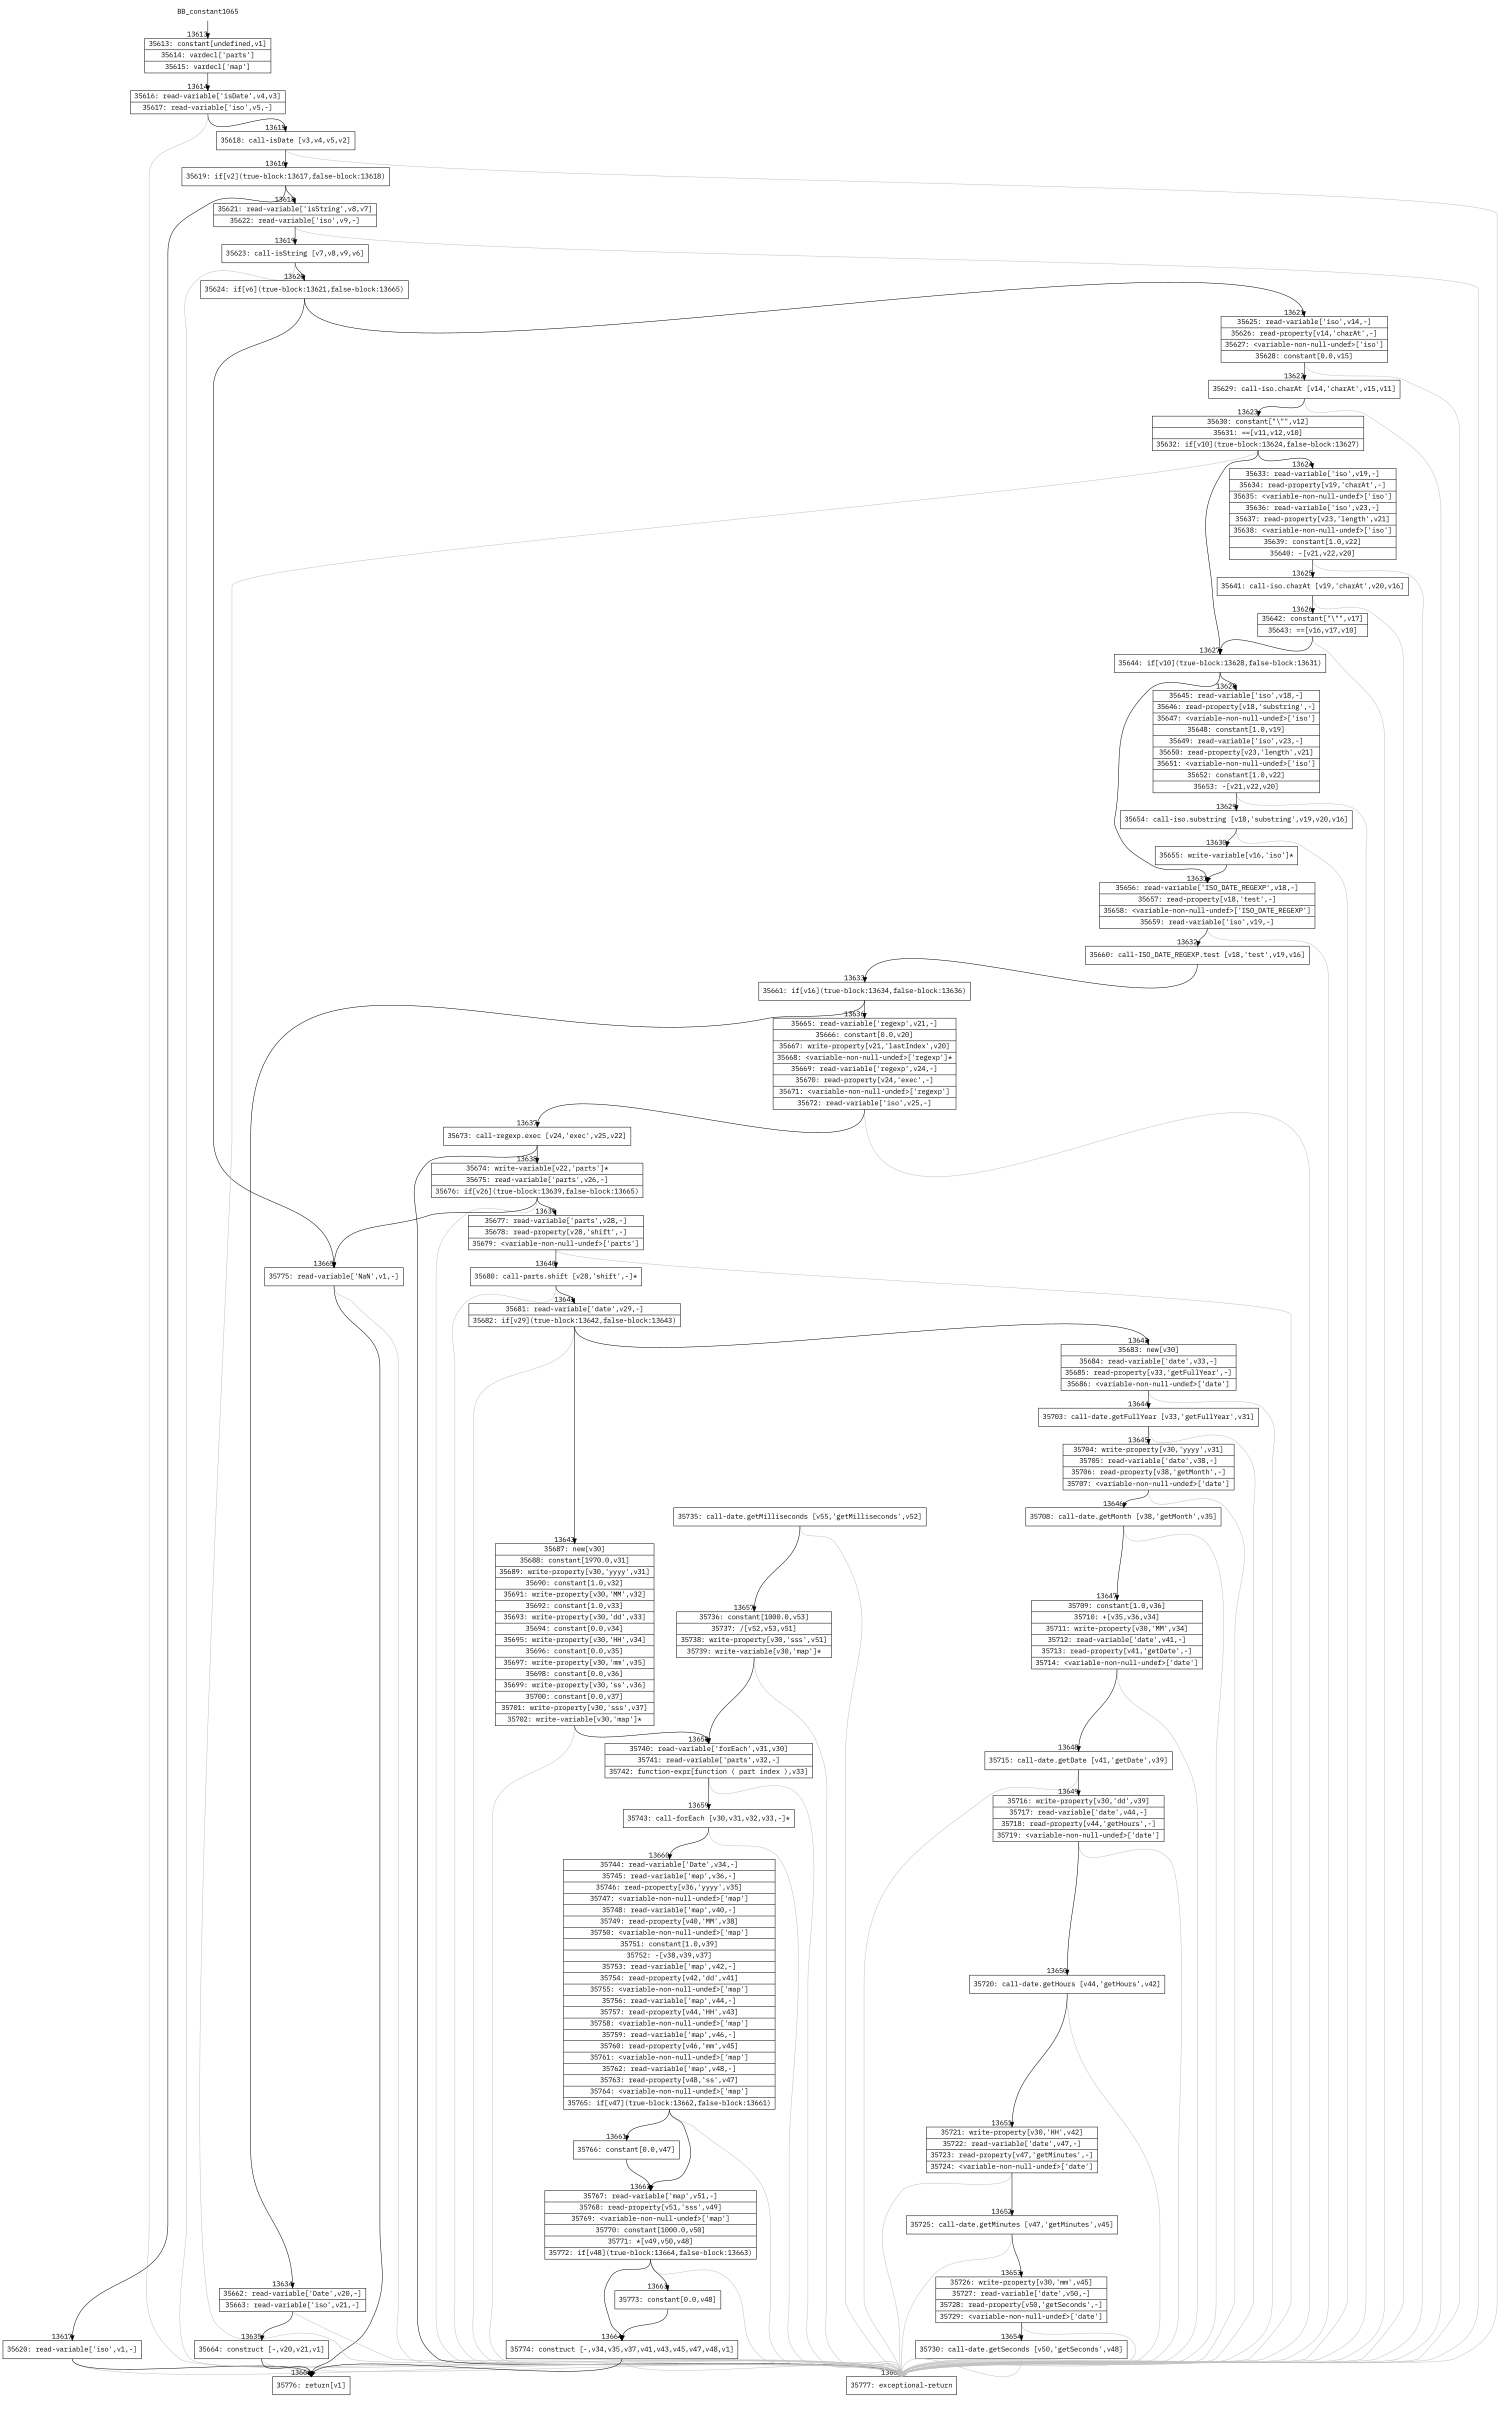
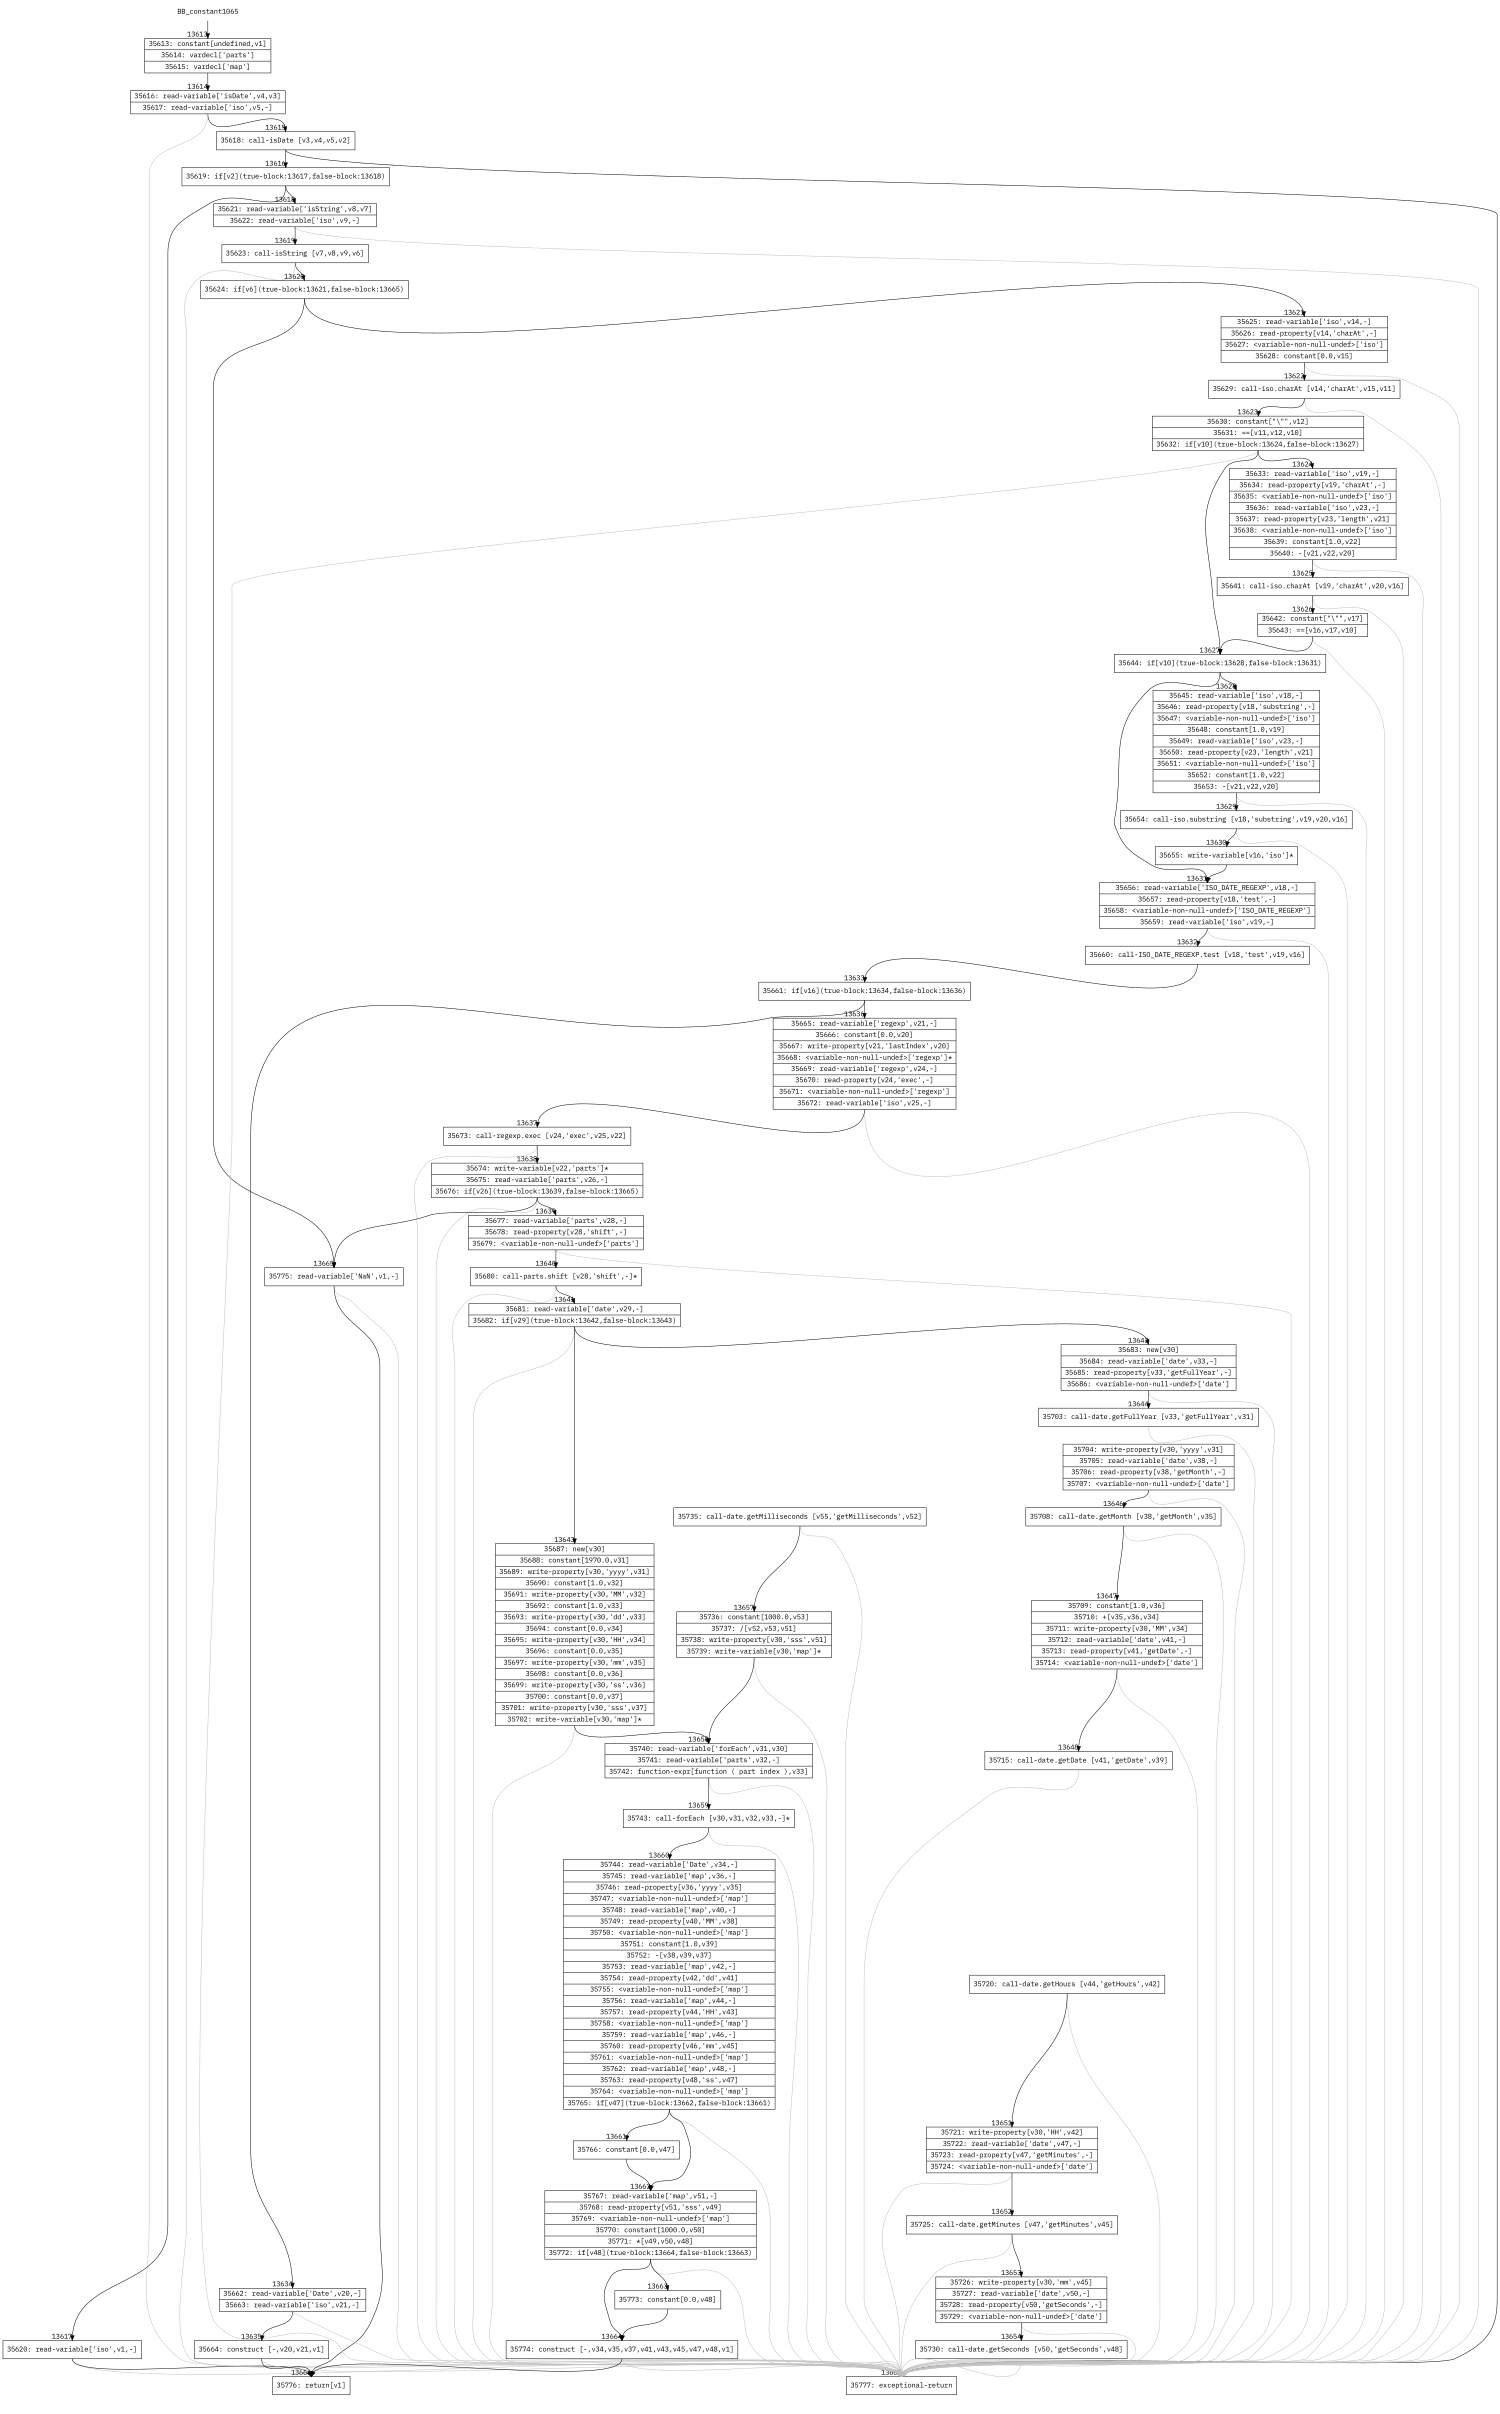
(1497, 964) -> (1497, 964)
(1149, 1433) -> none
(1079, 1819) -> none
(417, 1935) -> (417, 1935)
